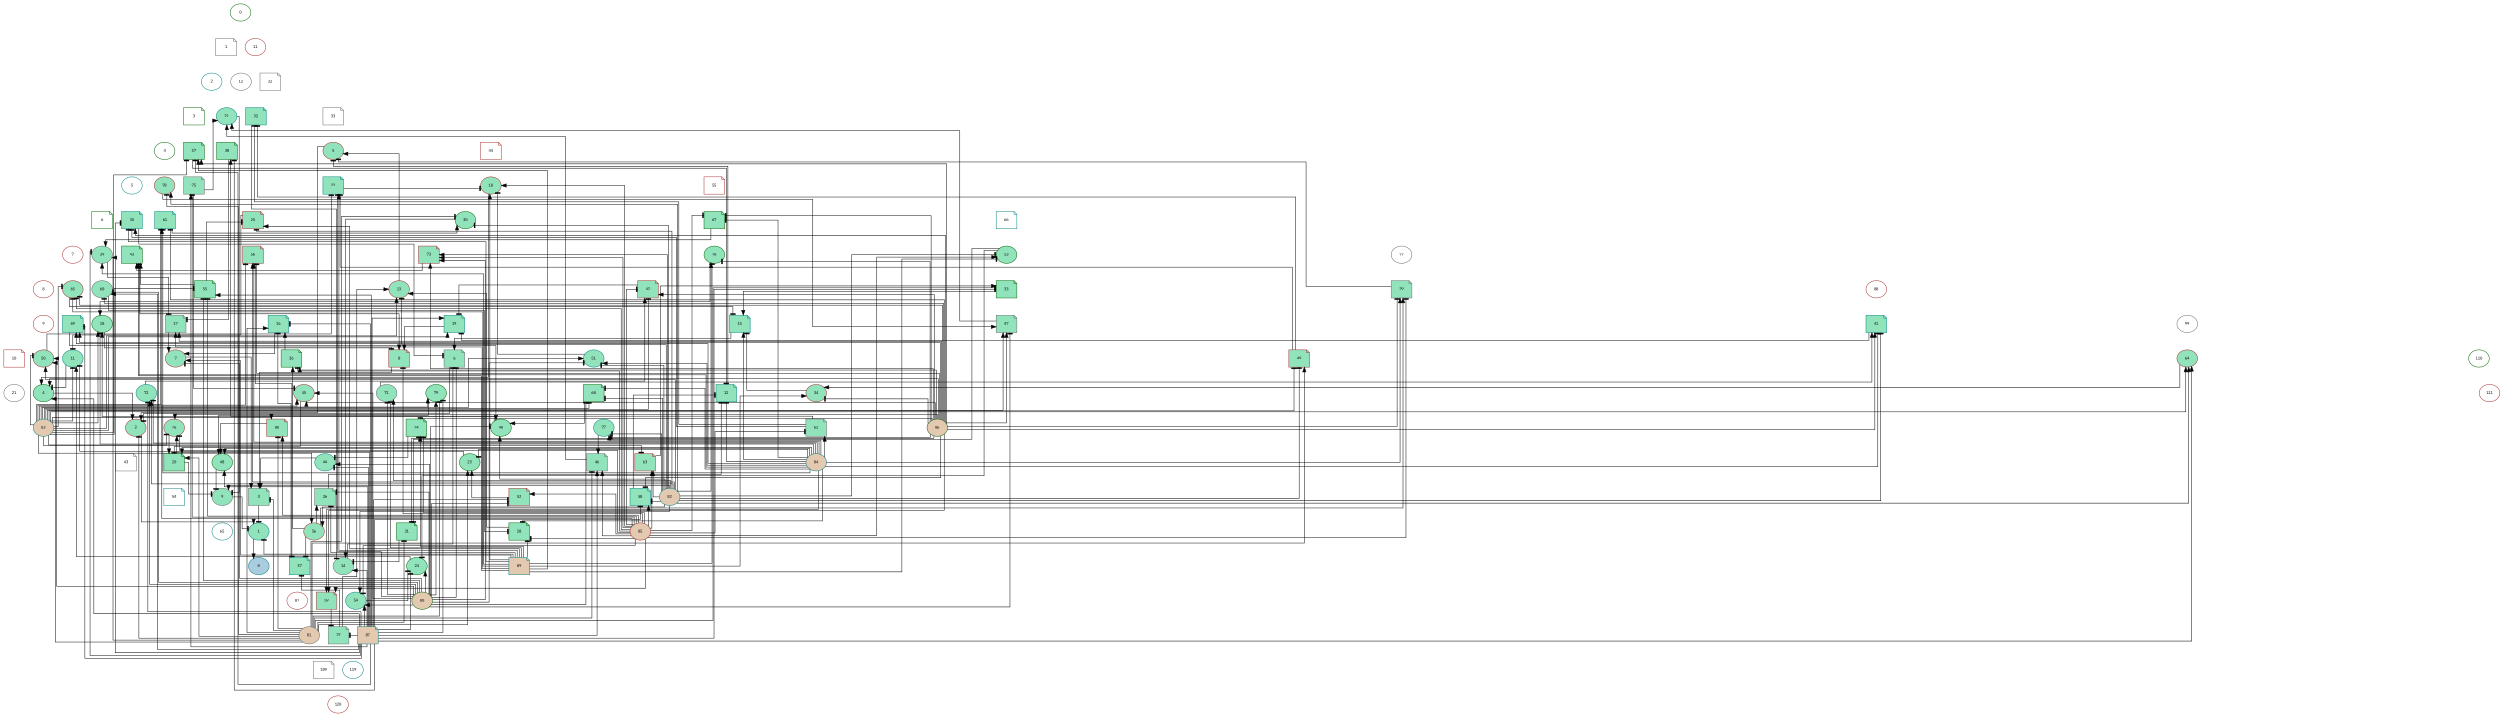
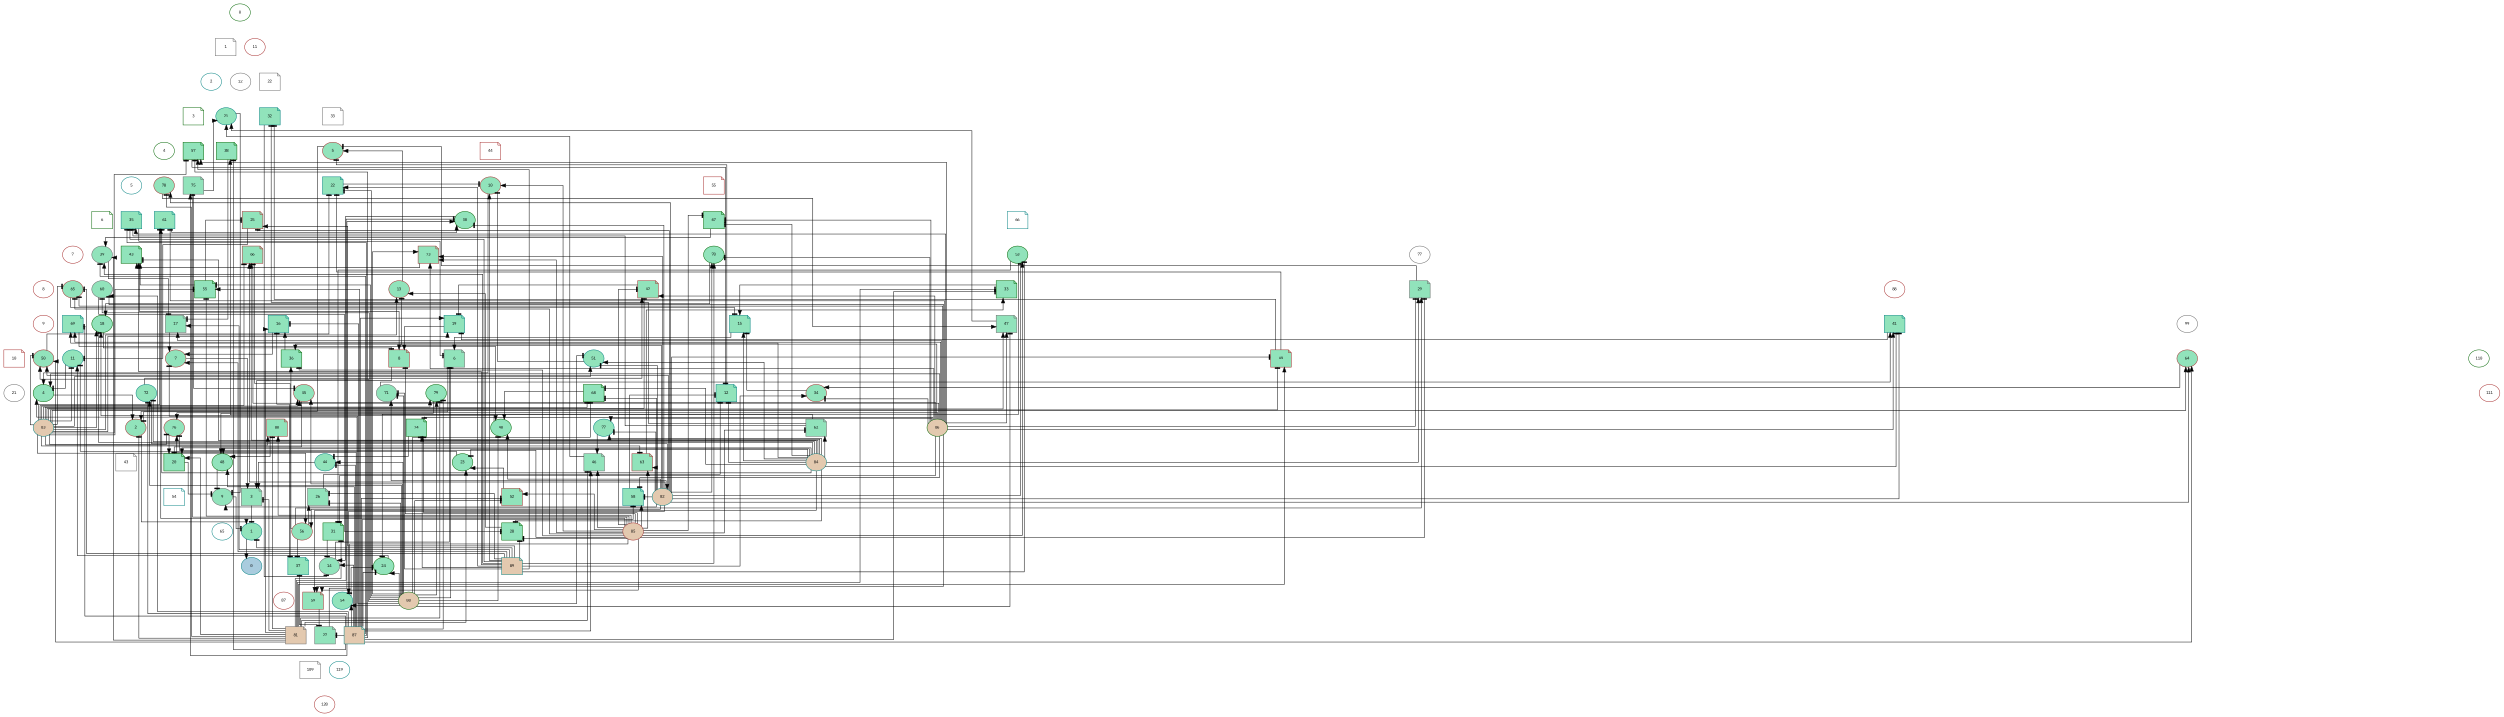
(357, 433) -> (347, 381)
(375, 484) -> (408, 444)
(710, 563) -> (714, 548)
(309, 635) -> (296, 635)
